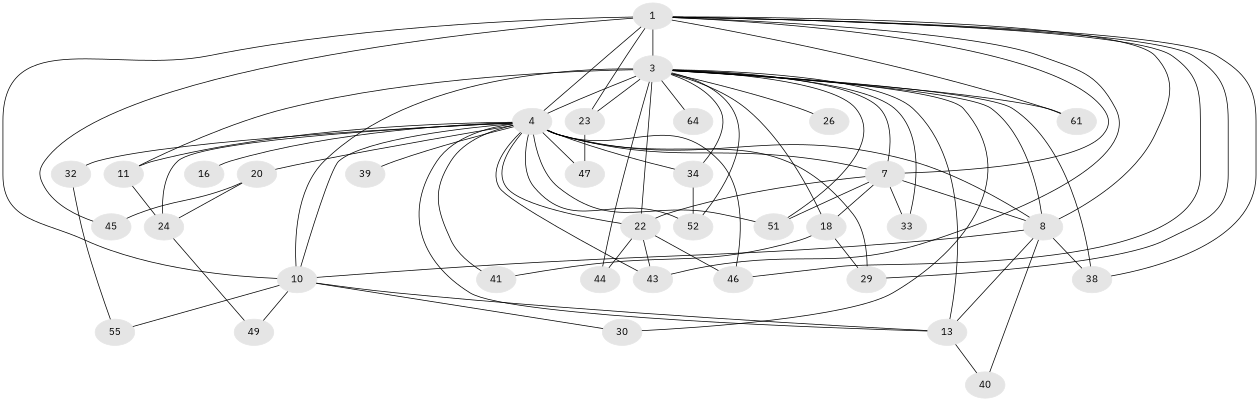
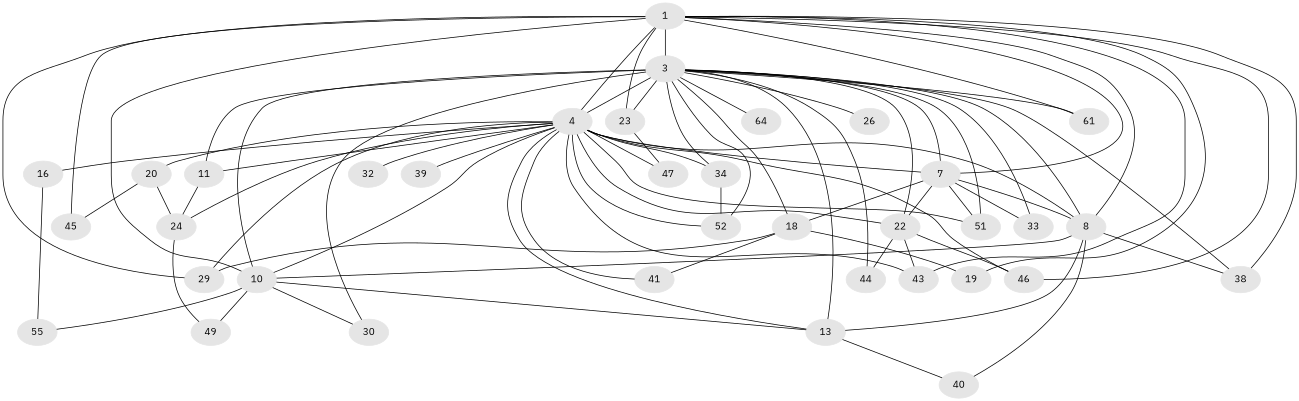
(89, 254) -> (40, 253)
none -> (971, 280)
